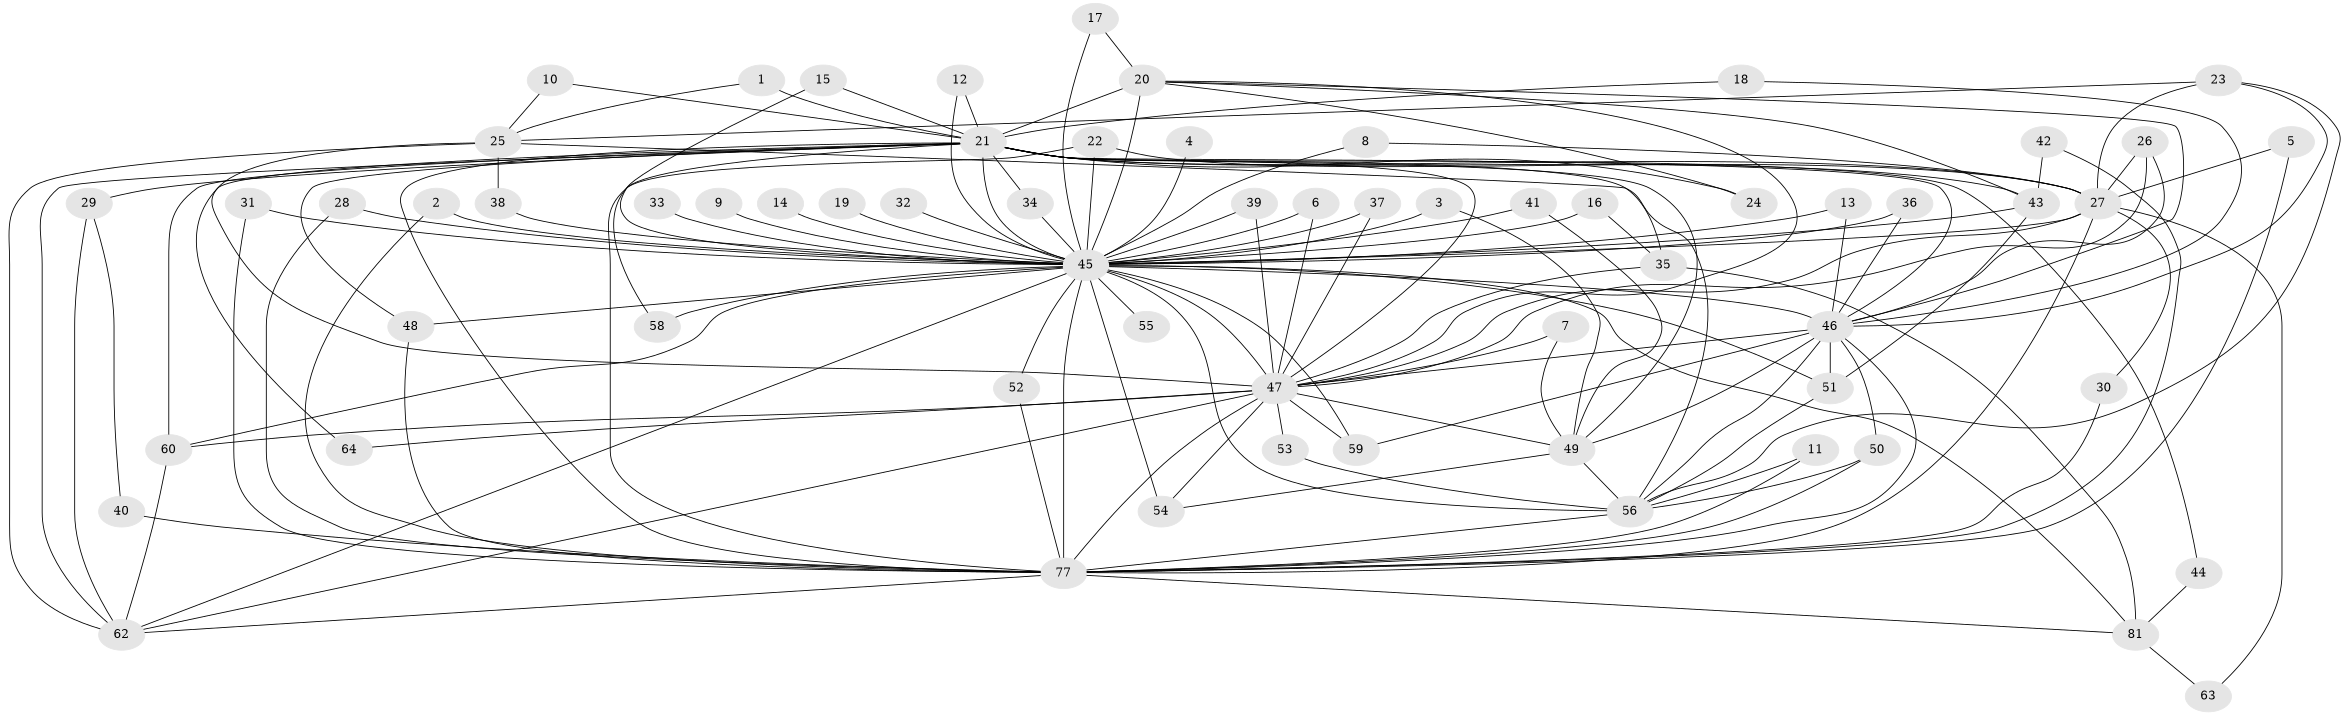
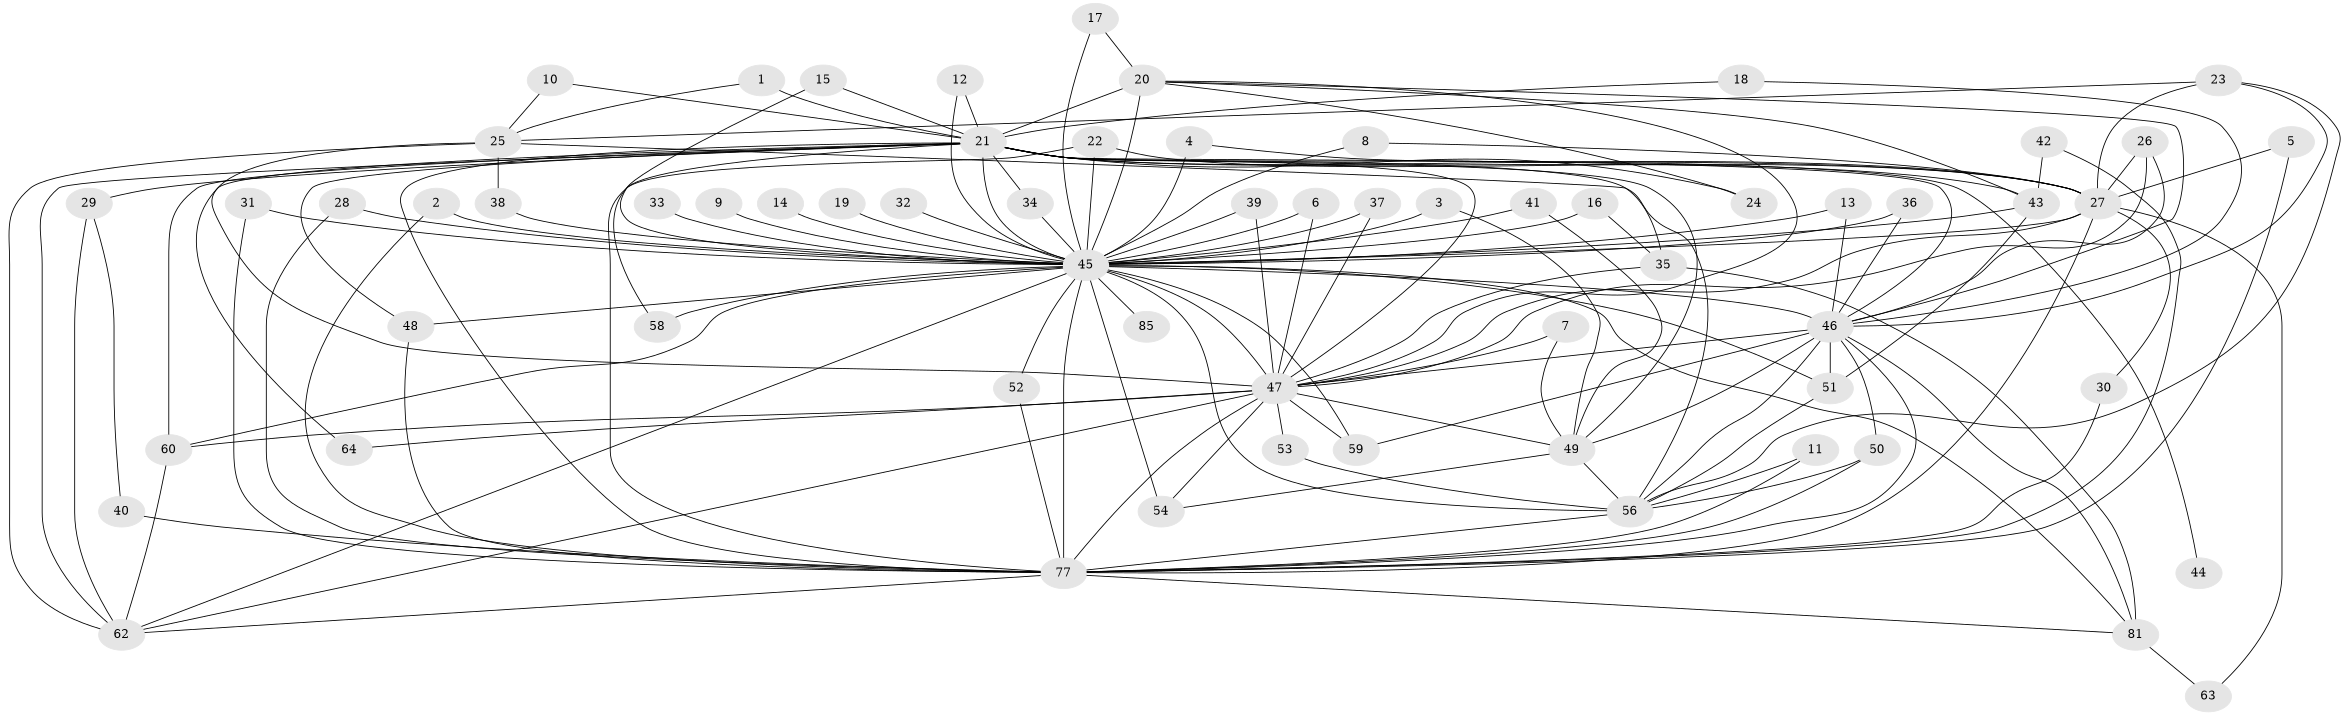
none -> (1647, 162)
(1147, 327) -> (1147, 327)
(2167, 604) -> (2009, 465)
